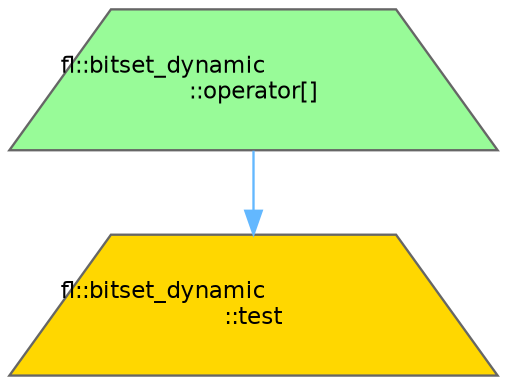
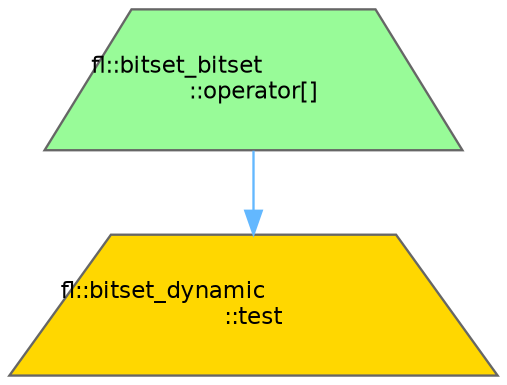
(254, 80) -> (254, 80)
